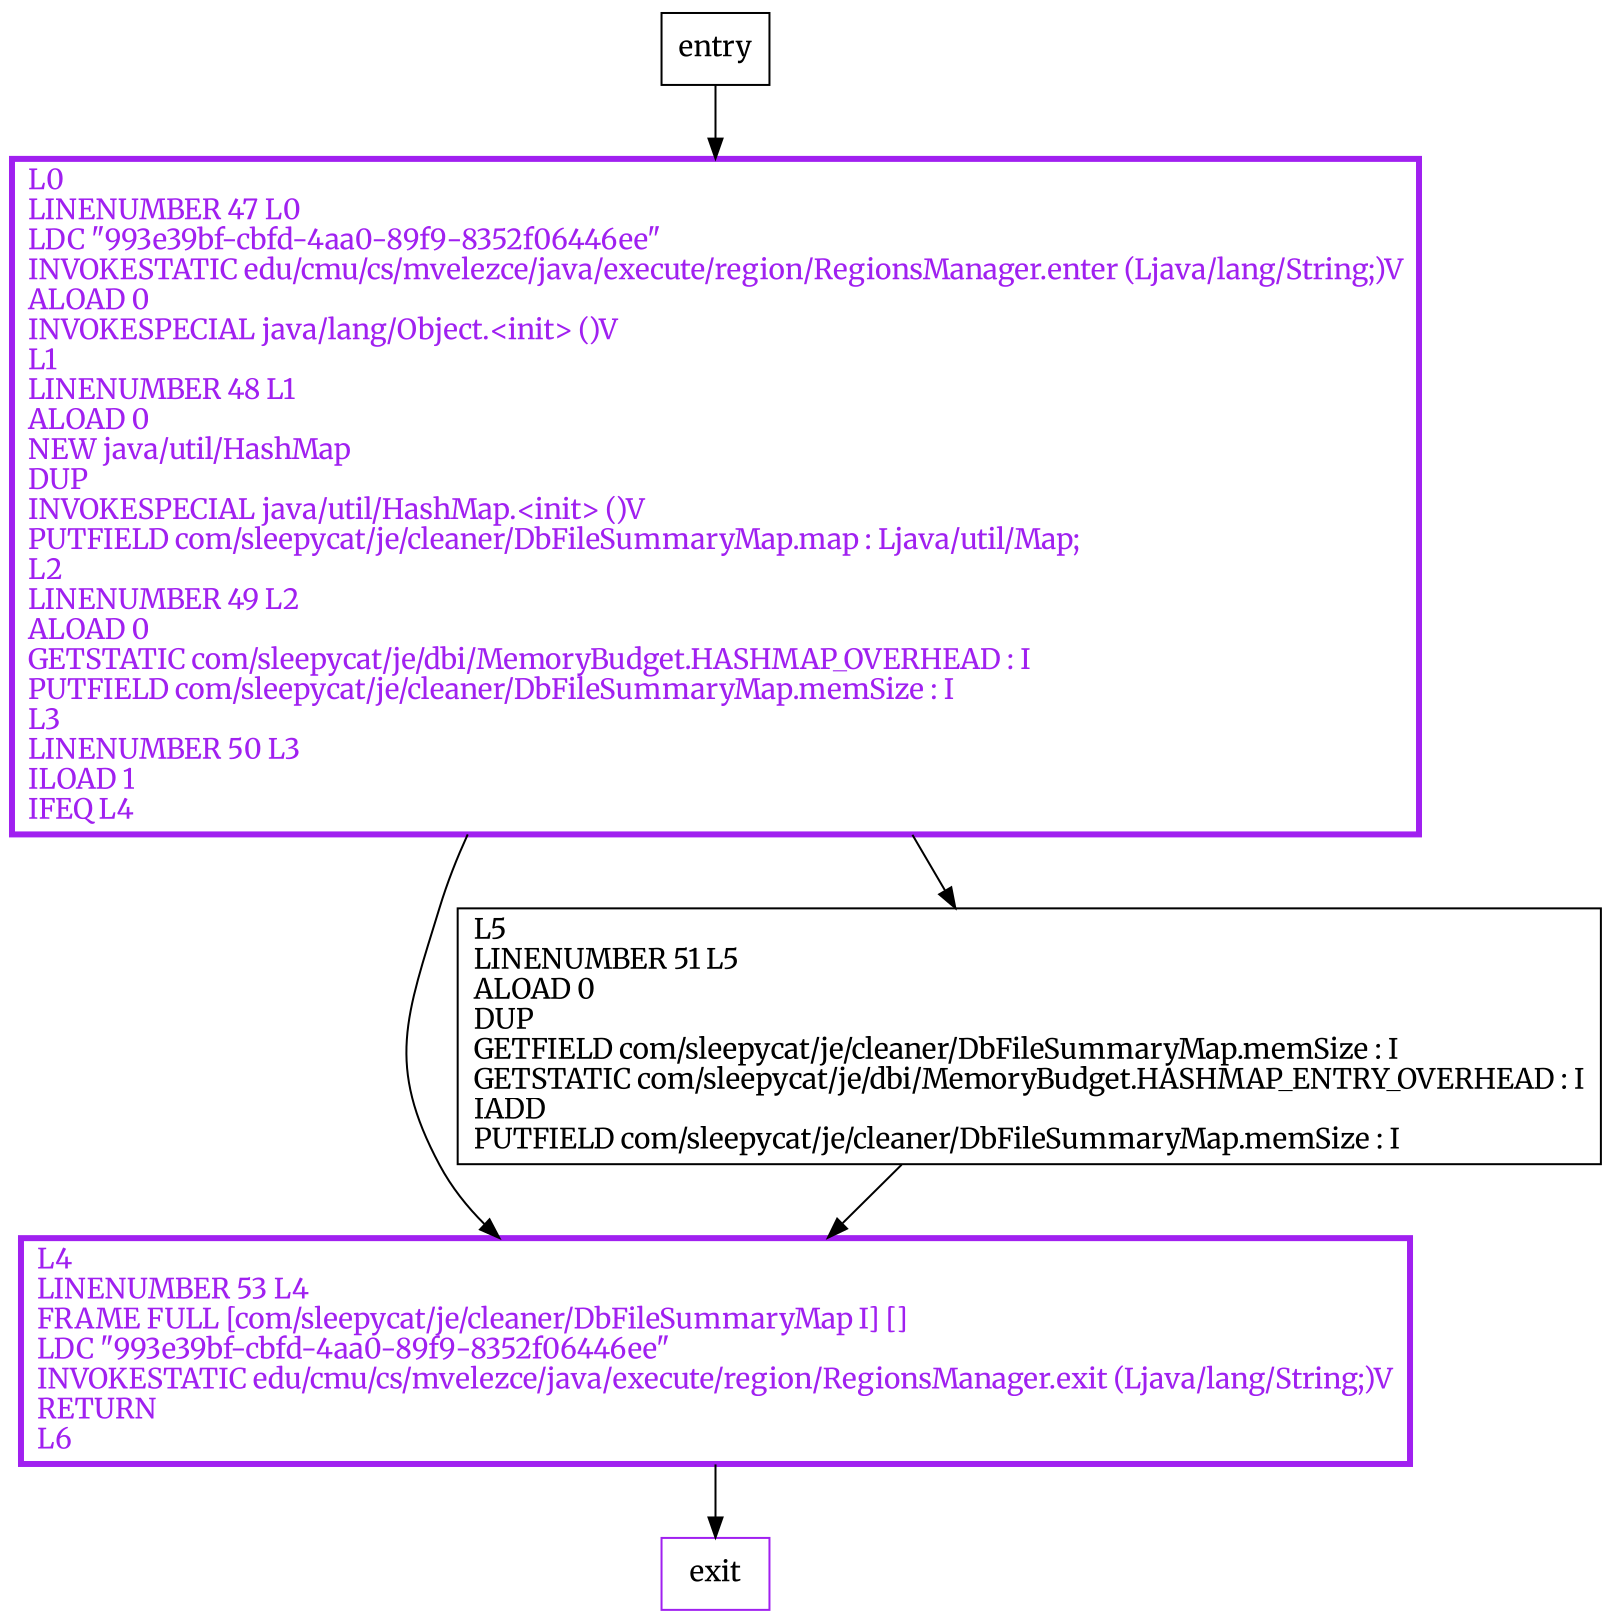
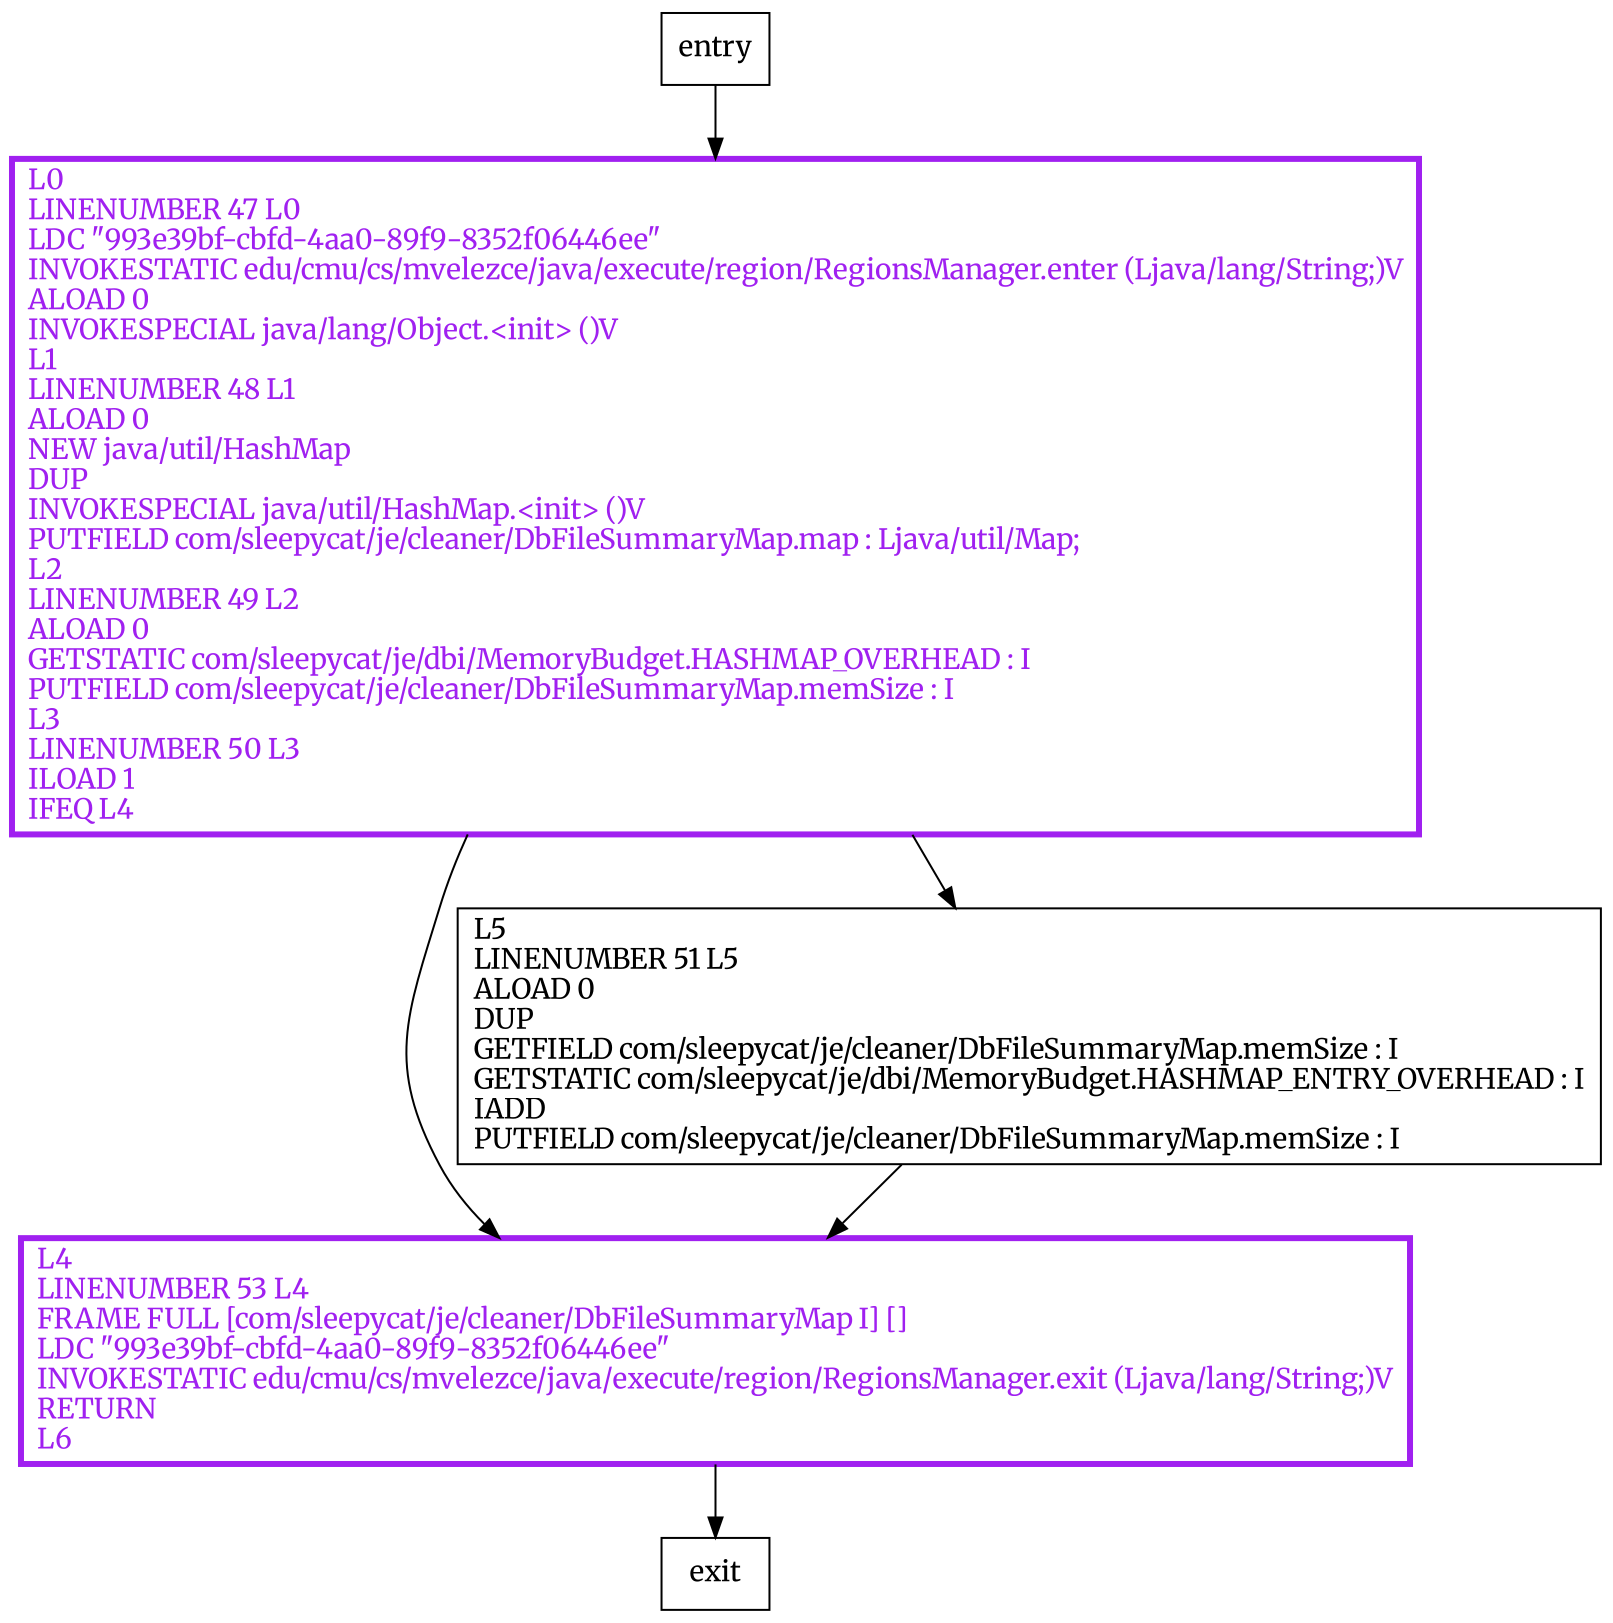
(716, 1574) -> (716, 1574)
